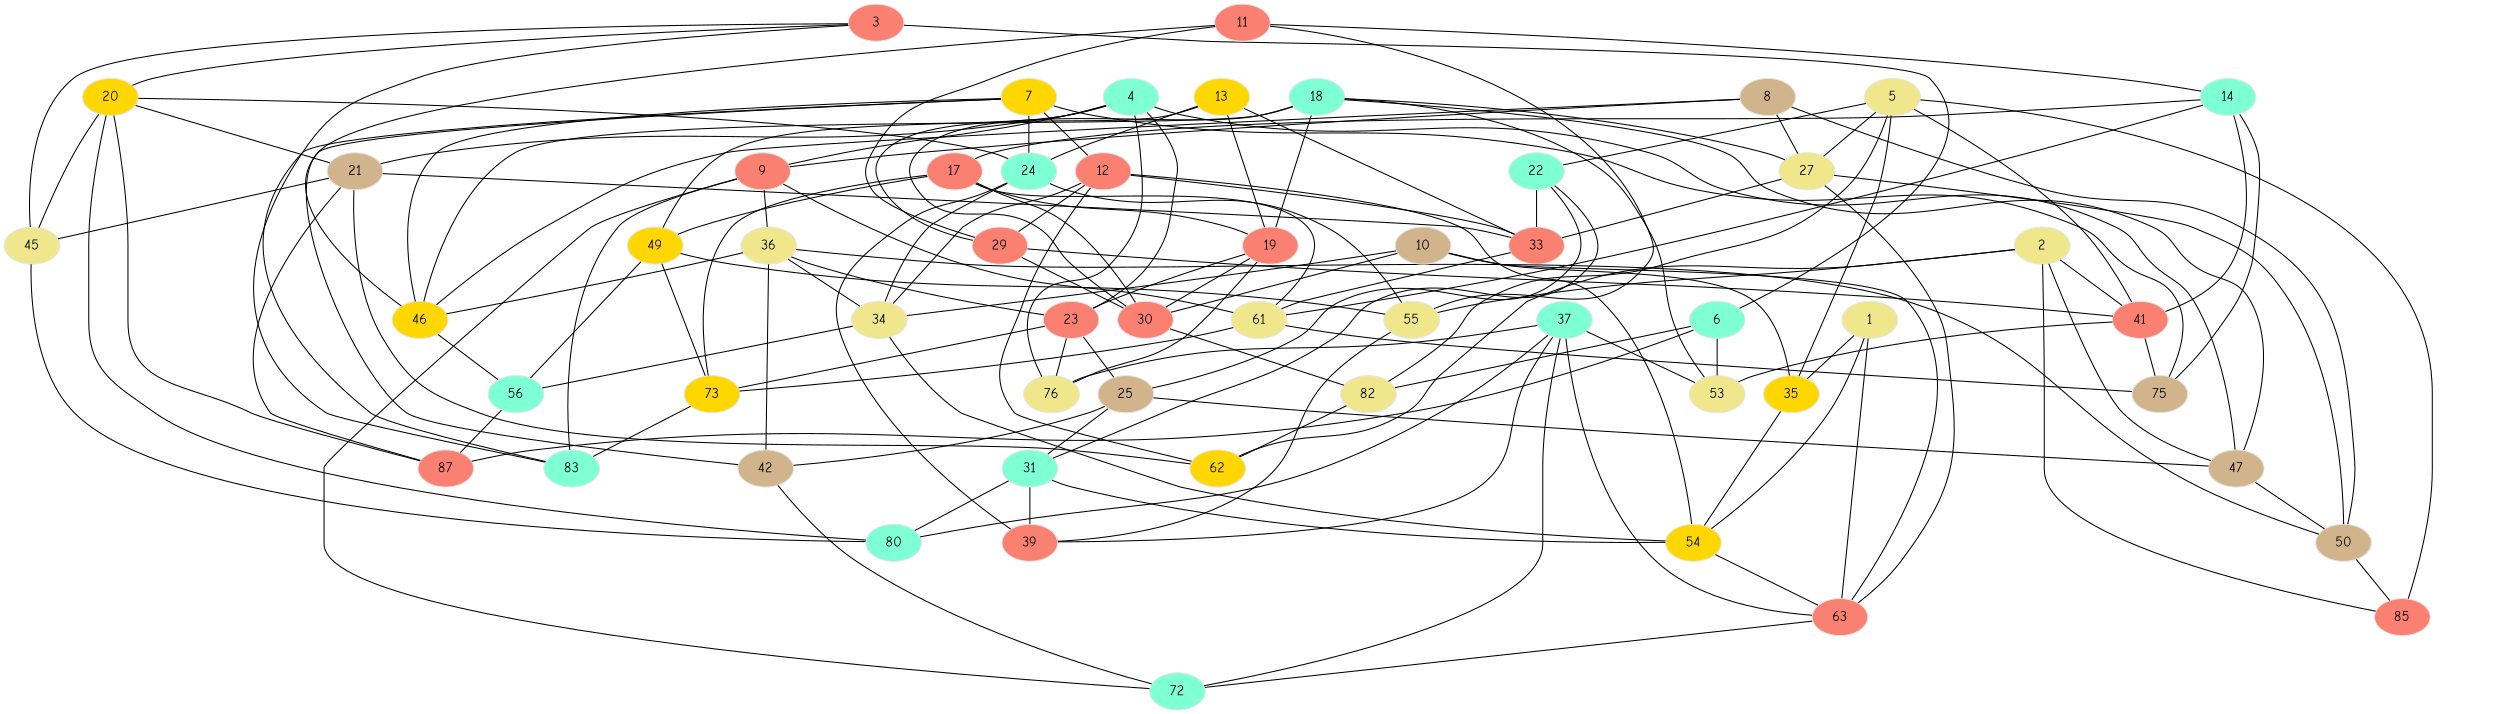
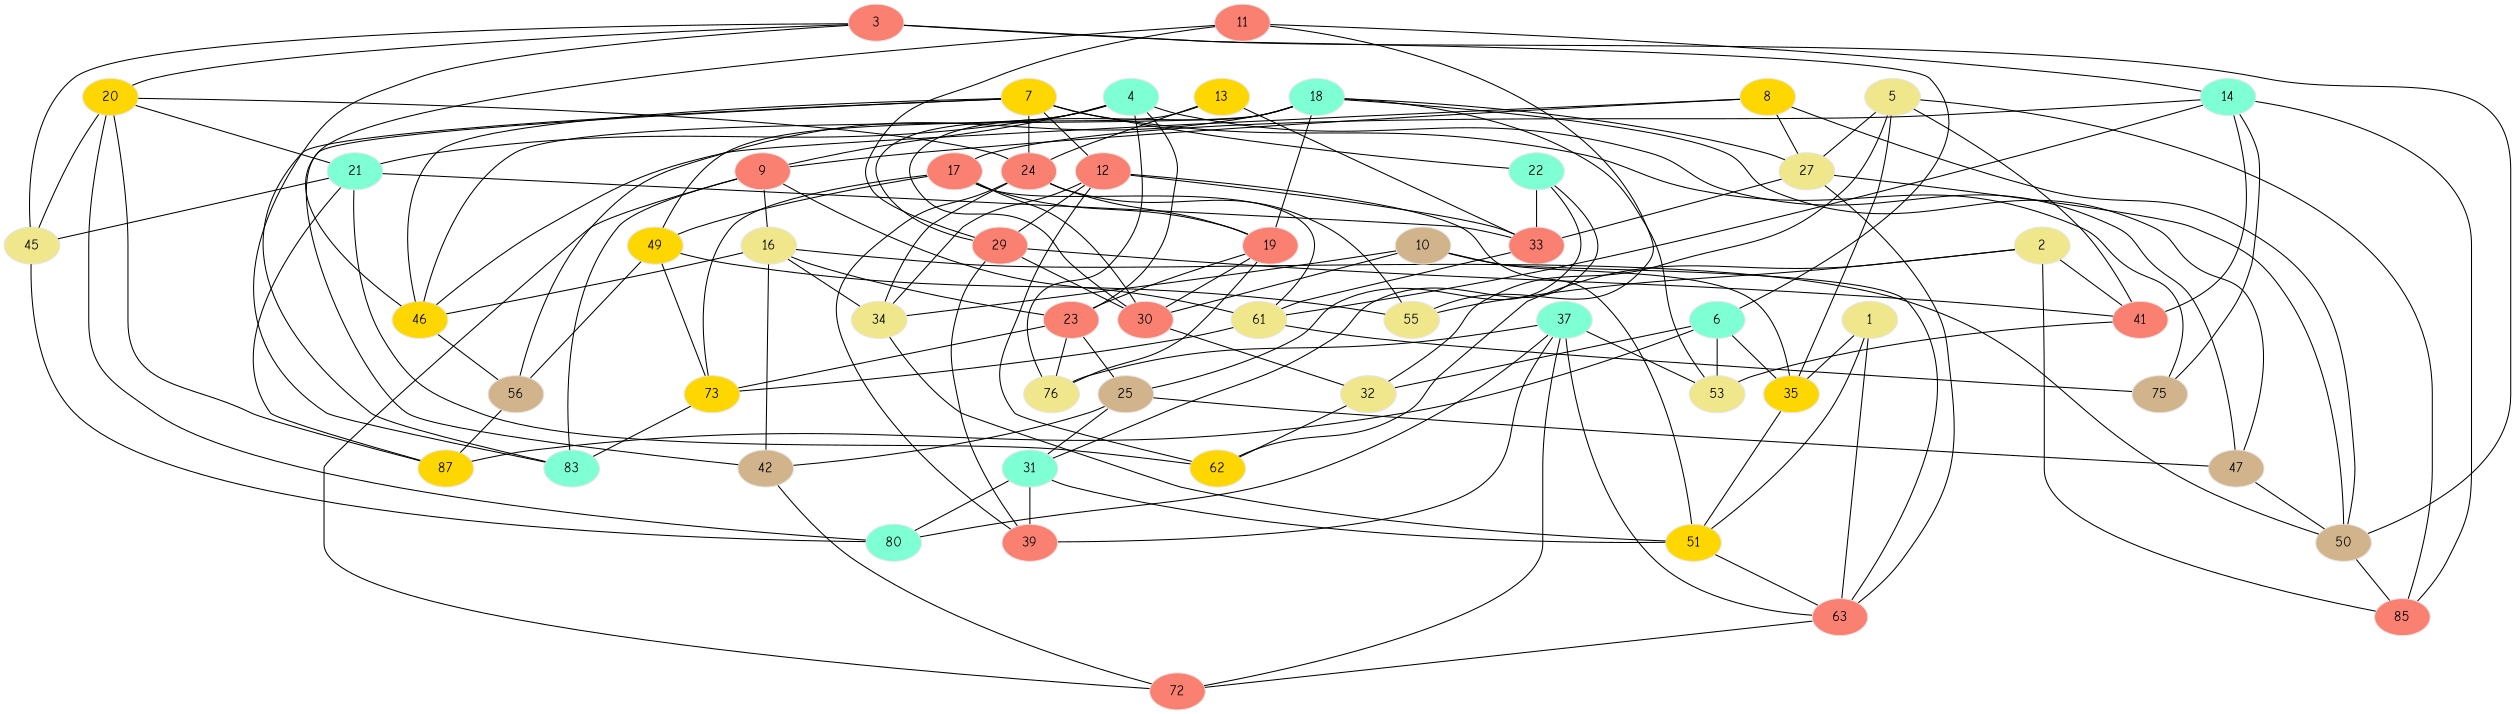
none -> (1950, 51)
(1768, 97) -> (1768, 97)
(1715, 134) -> (1280, 145)
(355, 171) -> (355, 171)
(1029, 171) -> (1029, 171)
(1246, 171) -> (1149, 209)
(769, 246) -> (769, 246)
none -> (2472, 290)
none -> (1754, 357)
(2150, 357) -> none
(690, 359) -> (848, 128)
(2101, 380) -> none
(516, 394) -> (516, 394)
(1368, 394) -> (1368, 394)
(446, 469) -> (446, 469)
(1272, 472) -> (957, 397)
(1693, 543) -> (1693, 543)
(1177, 691) -> (1177, 691)
